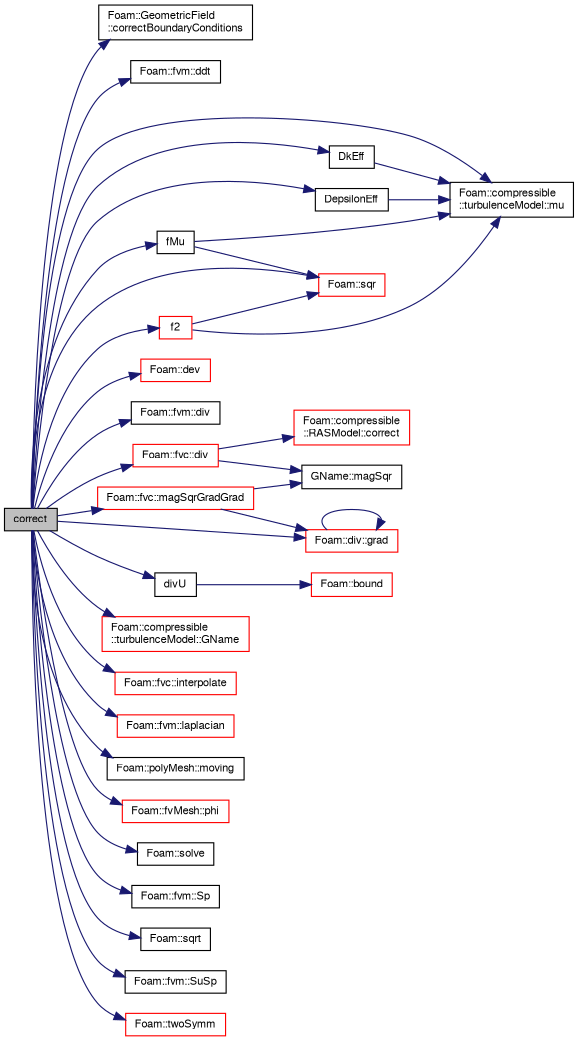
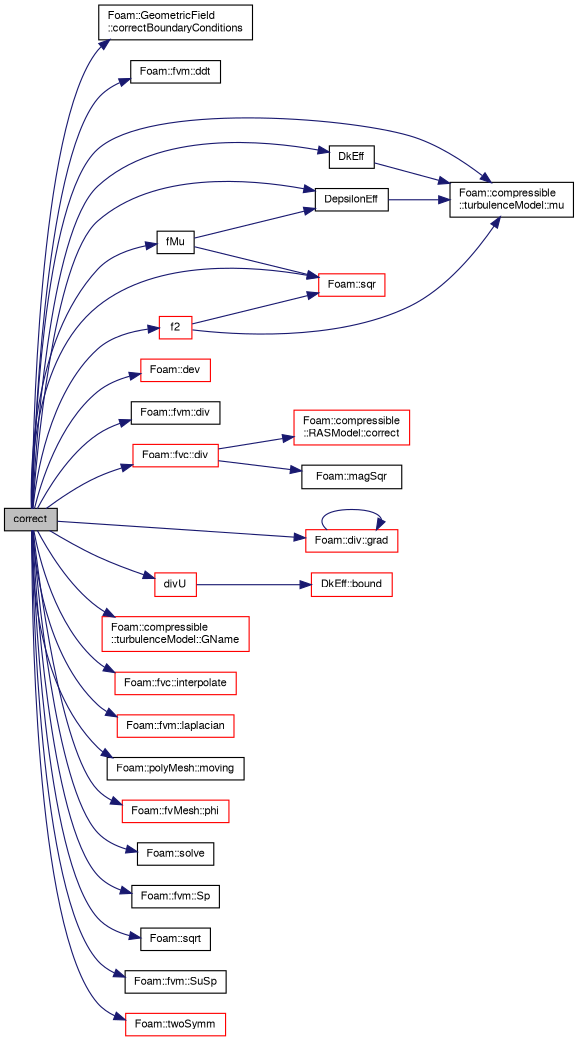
(317, 232) -> (249, 225)
(352, 477) -> (352, 477)
(176, 498) -> none
(176, 585) -> (176, 585)
(352, 585) -> (352, 585)
